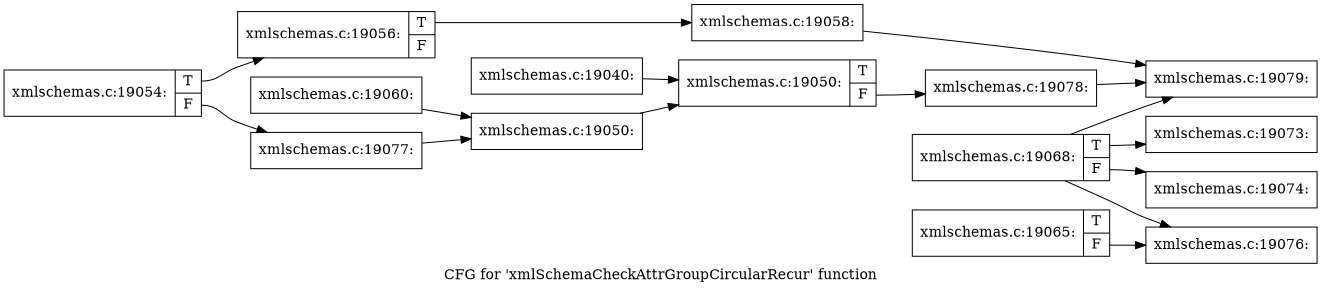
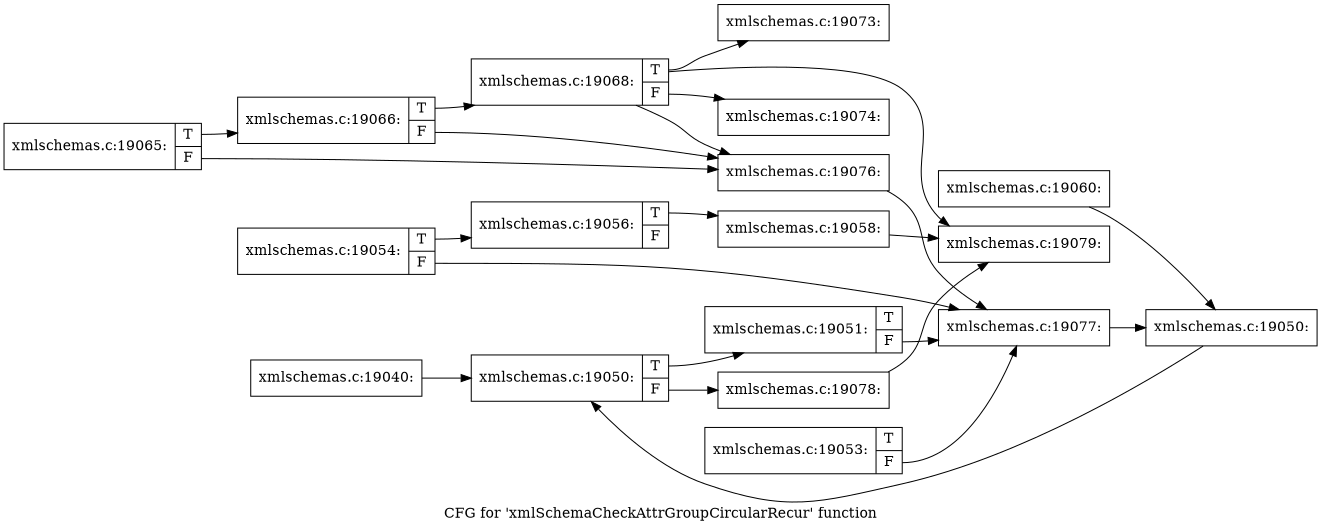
none -> (336, 120)
none -> (926, 251)
none -> (804, 330)
none -> (804, 451)
